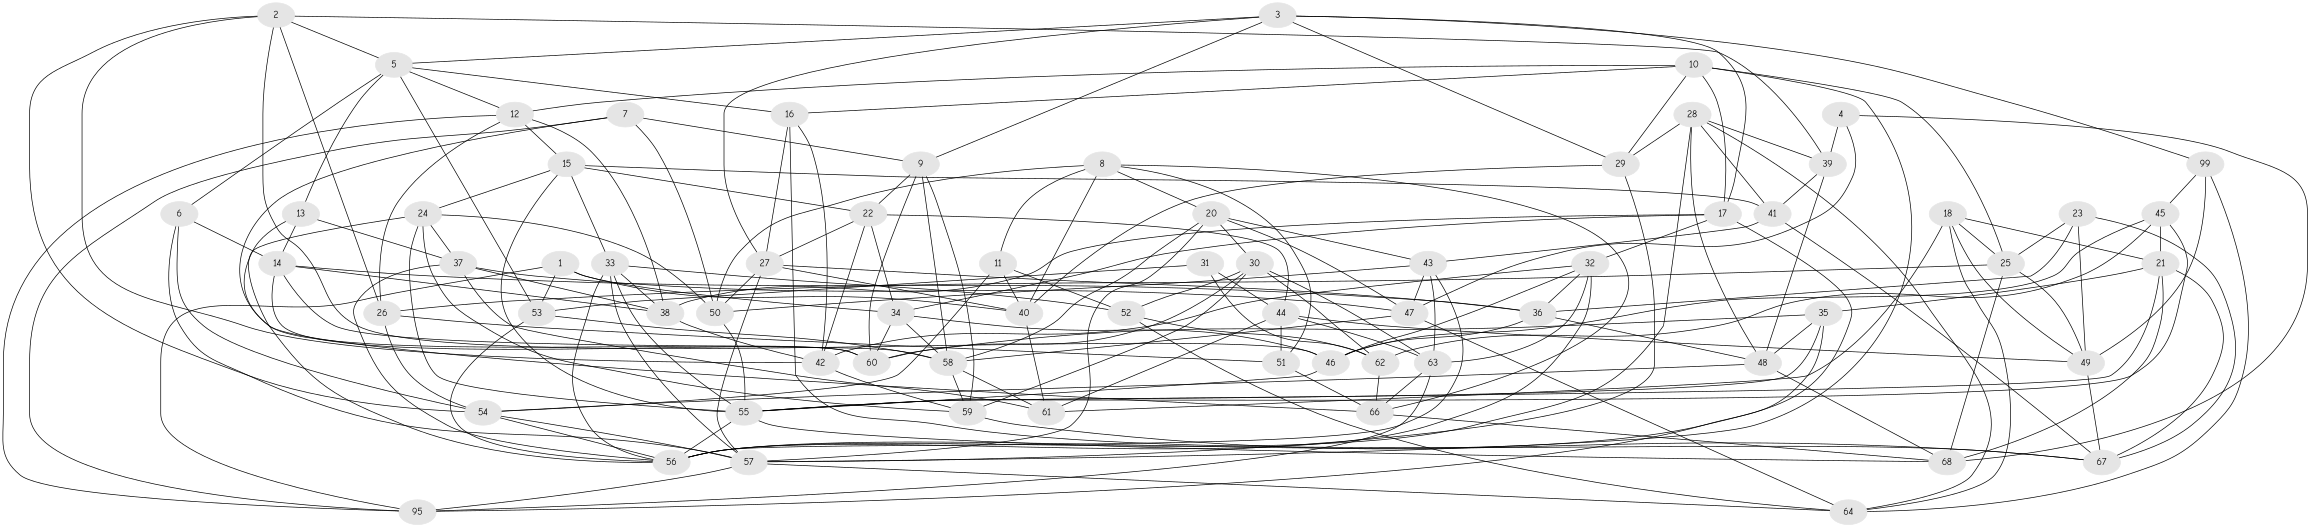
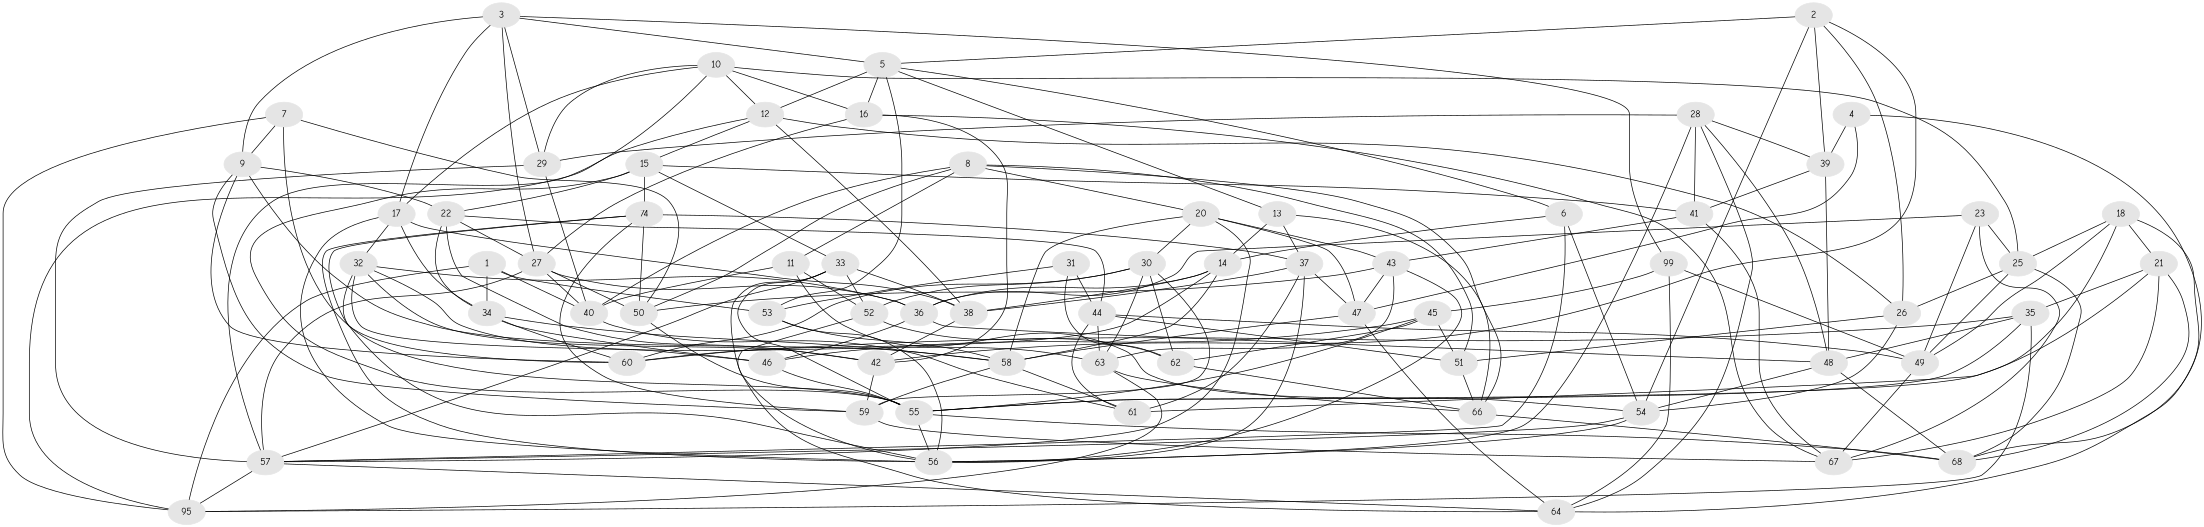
(423, 214) -> (644, 214)
(2161, 243) -> (1446, 338)
(350, 321) -> none
